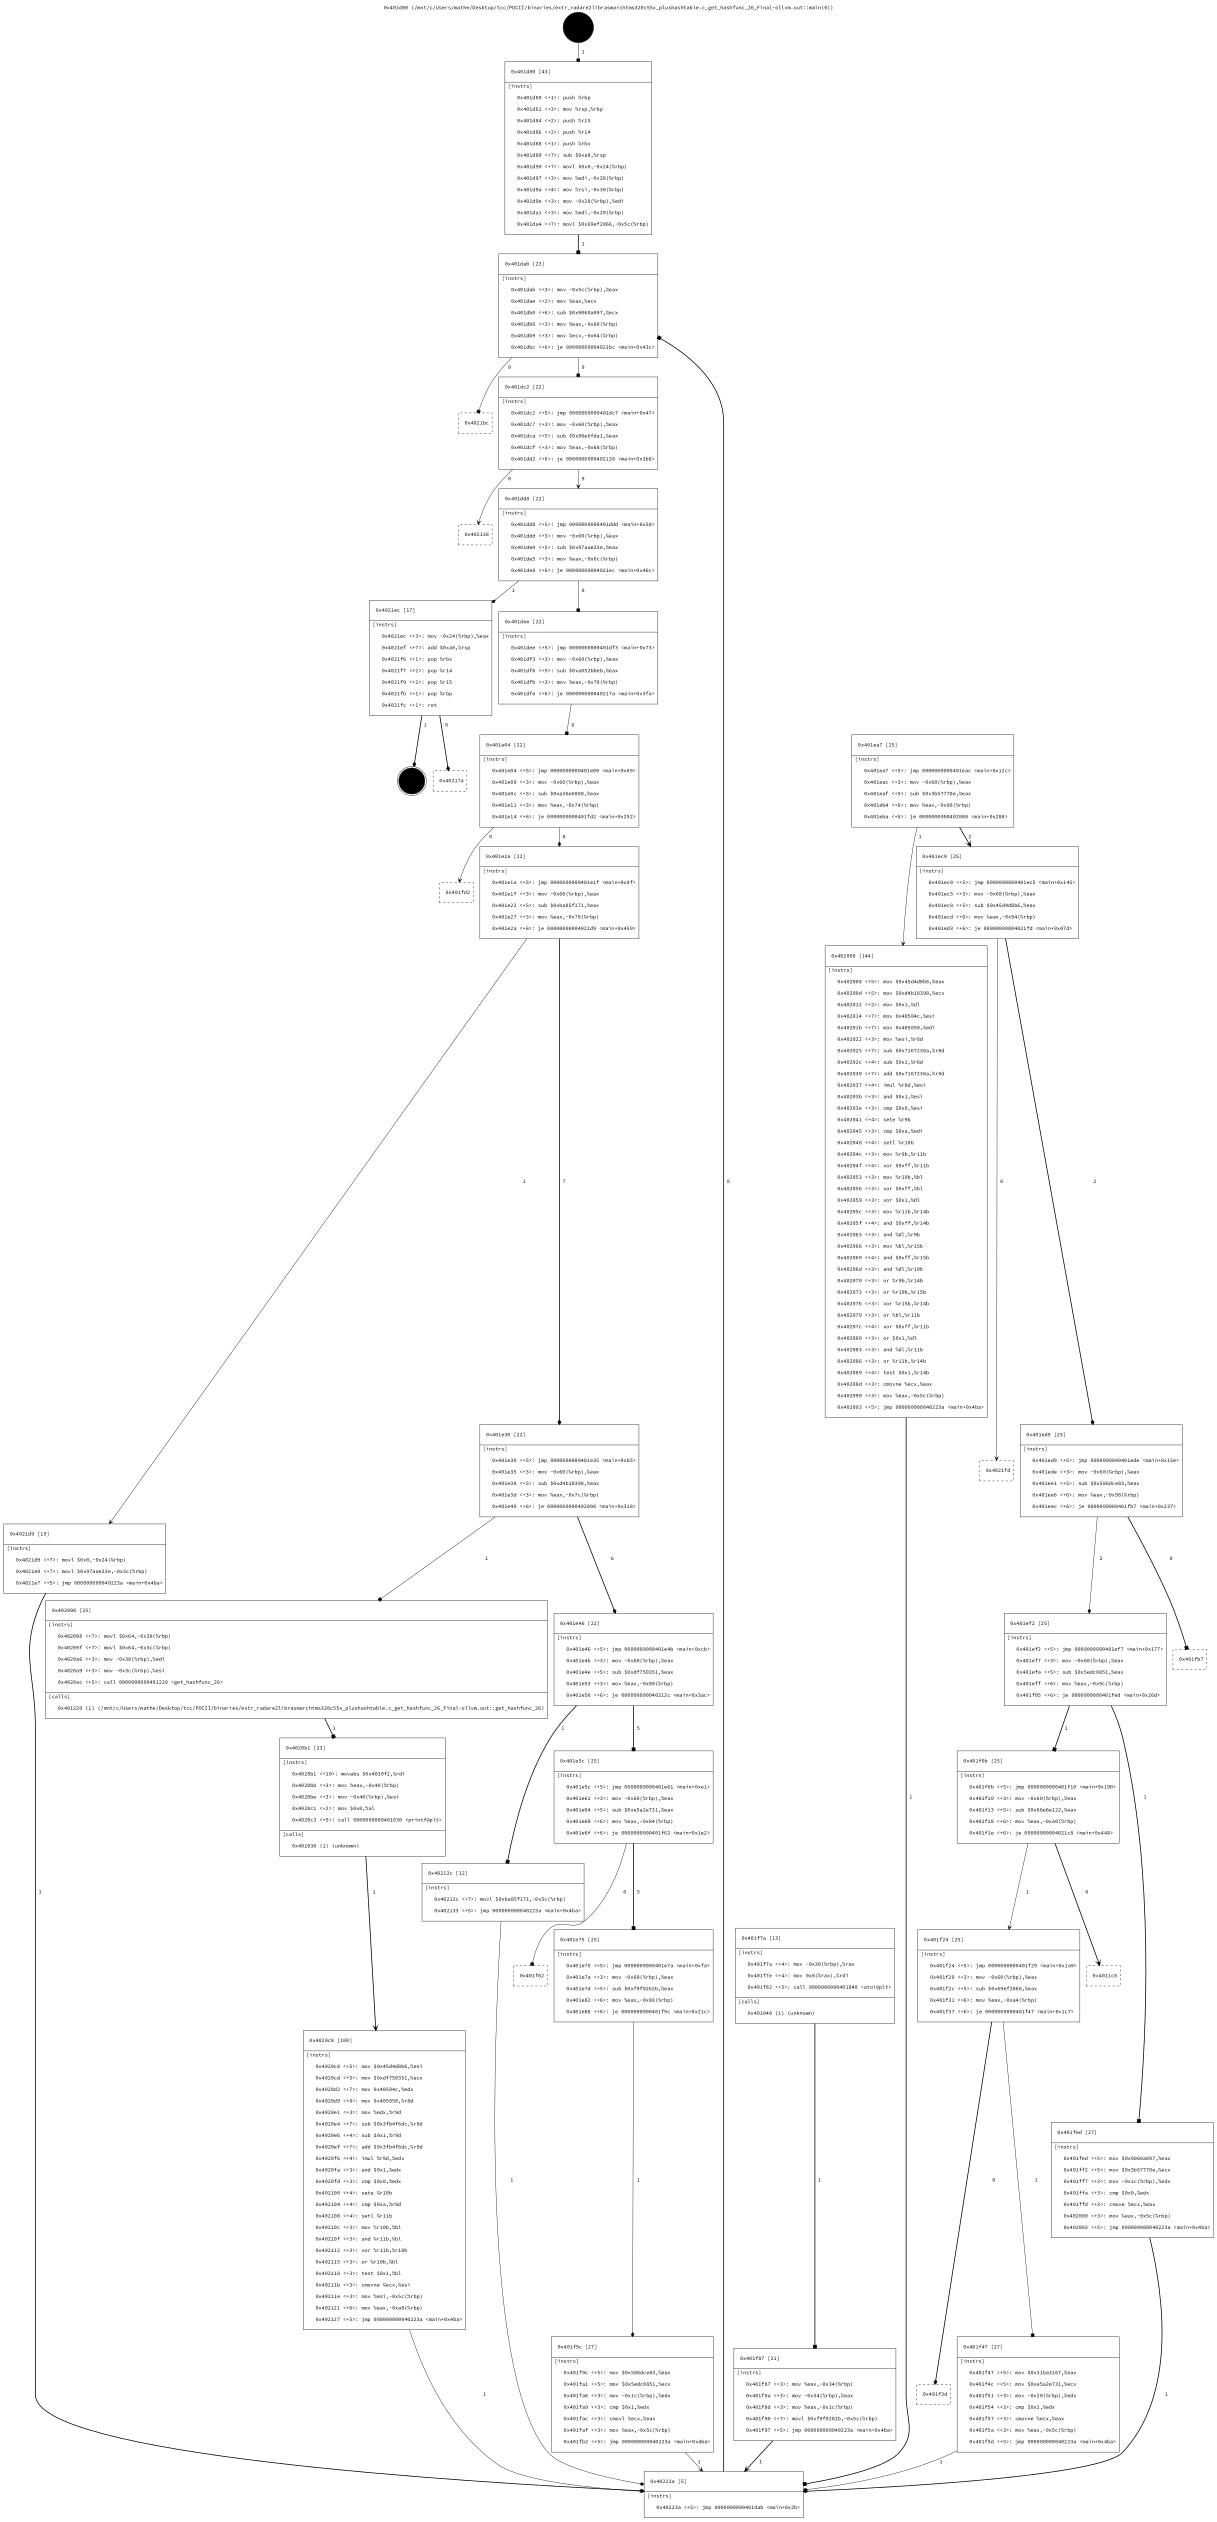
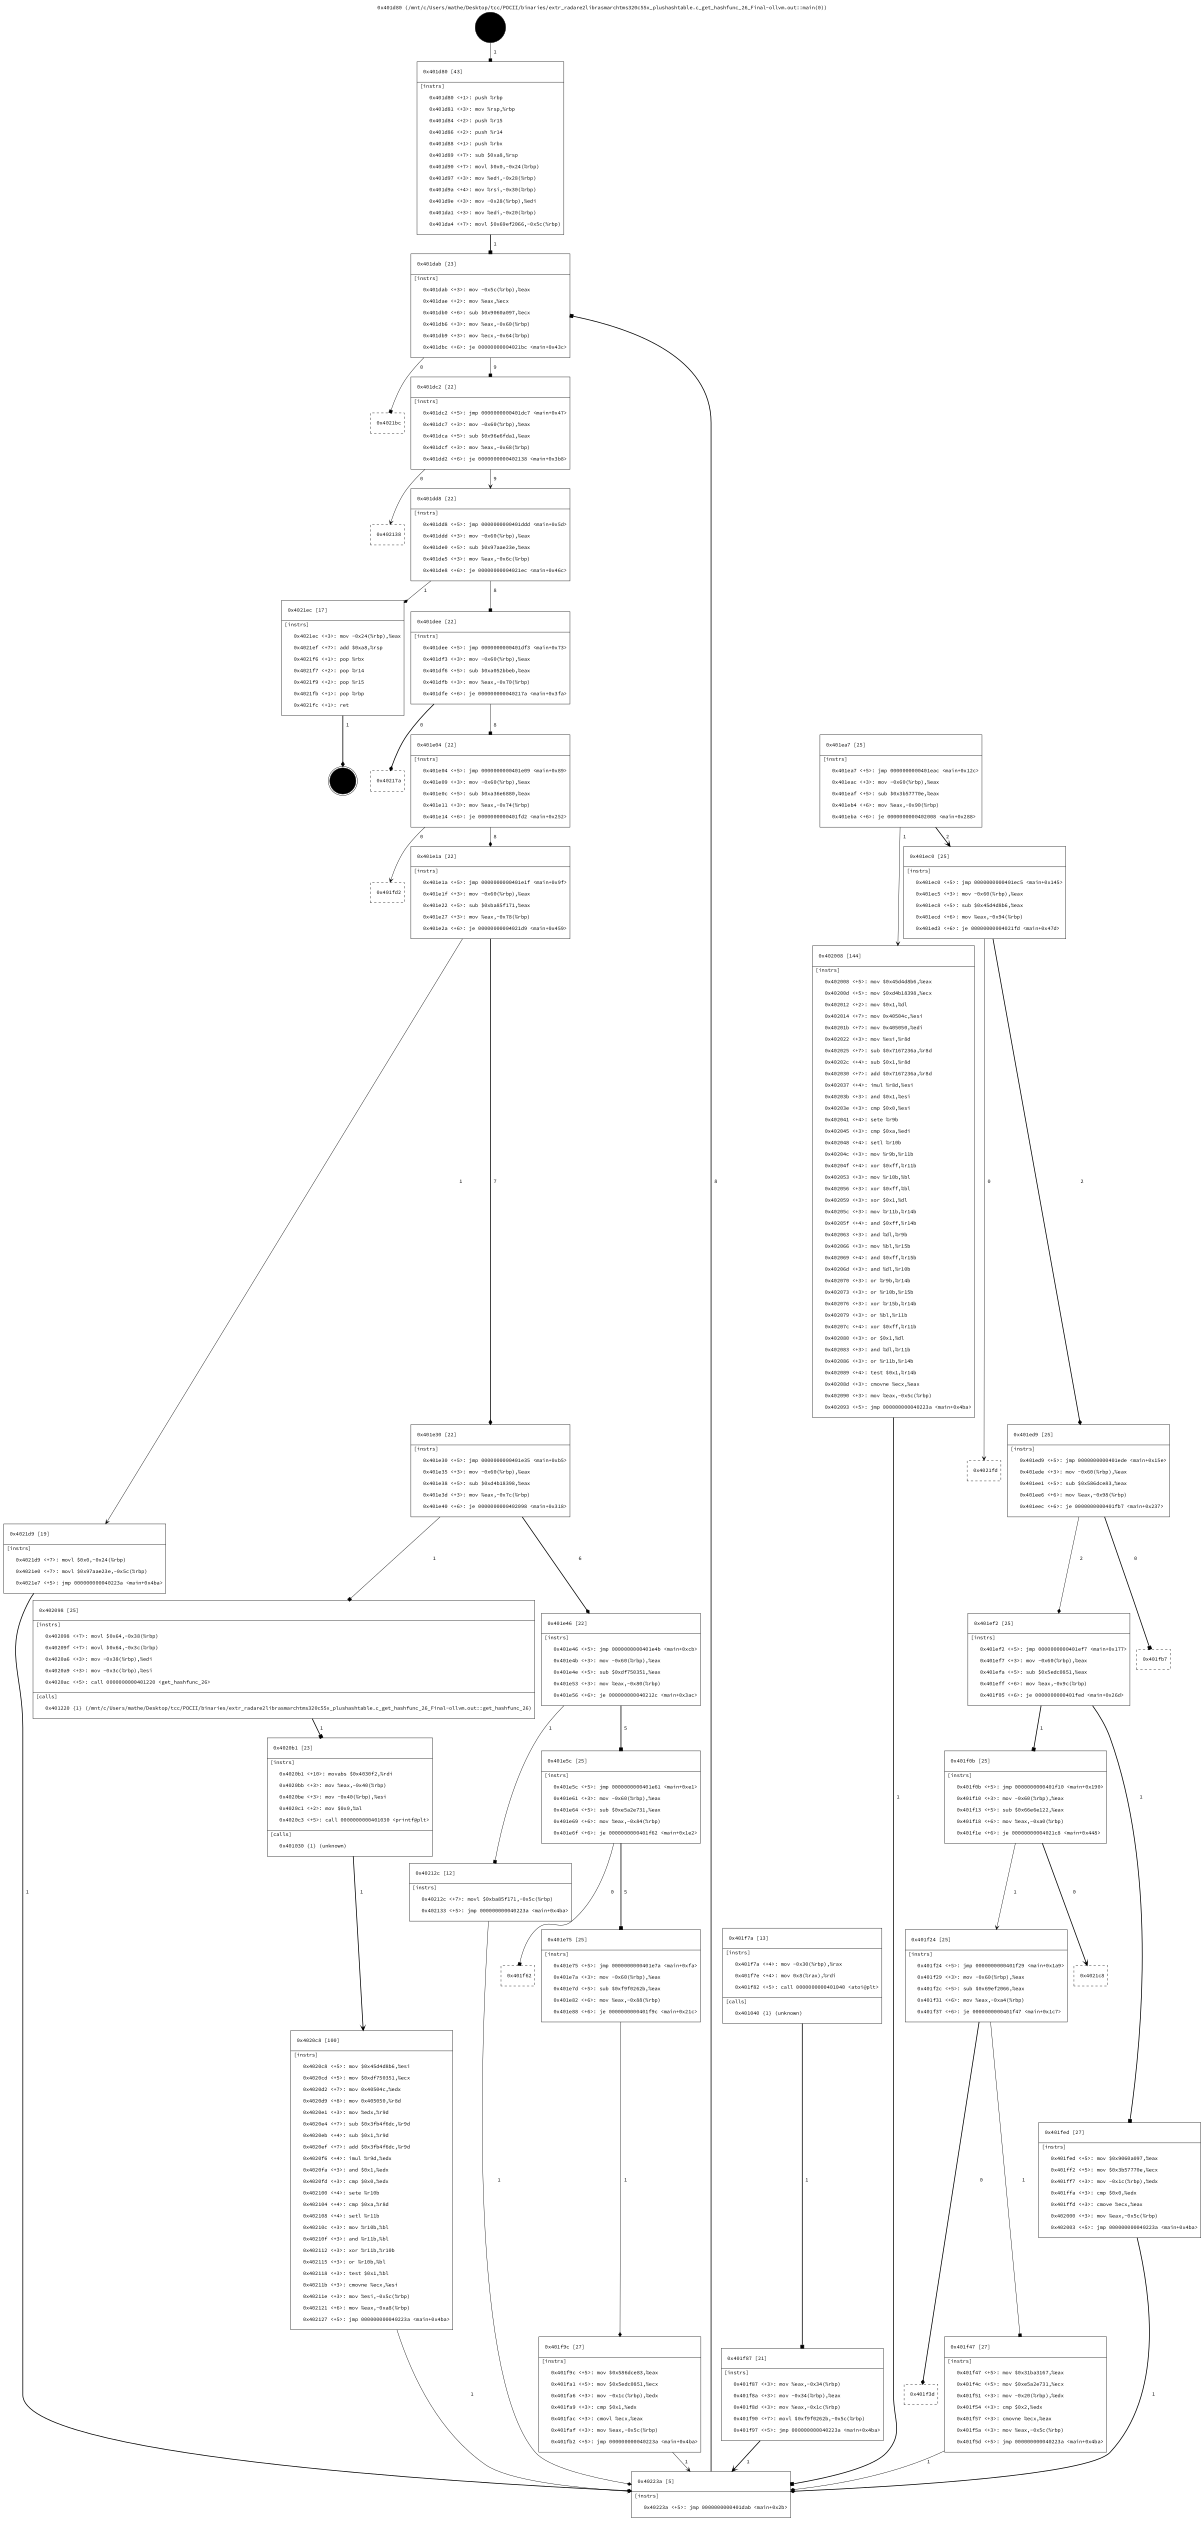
(444, 741) -> (409, 733)
(531, 1777) -> (518, 1777)
